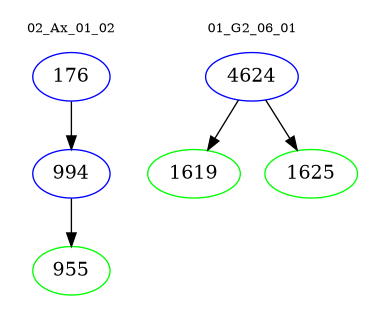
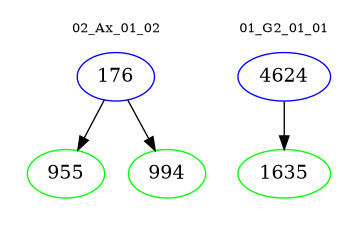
(253, 29) -> (284, 29)
(71, 174) -> (167, 174)
(194, 174) -> none
(311, 174) -> (284, 174)
(71, 216) -> (94, 119)
